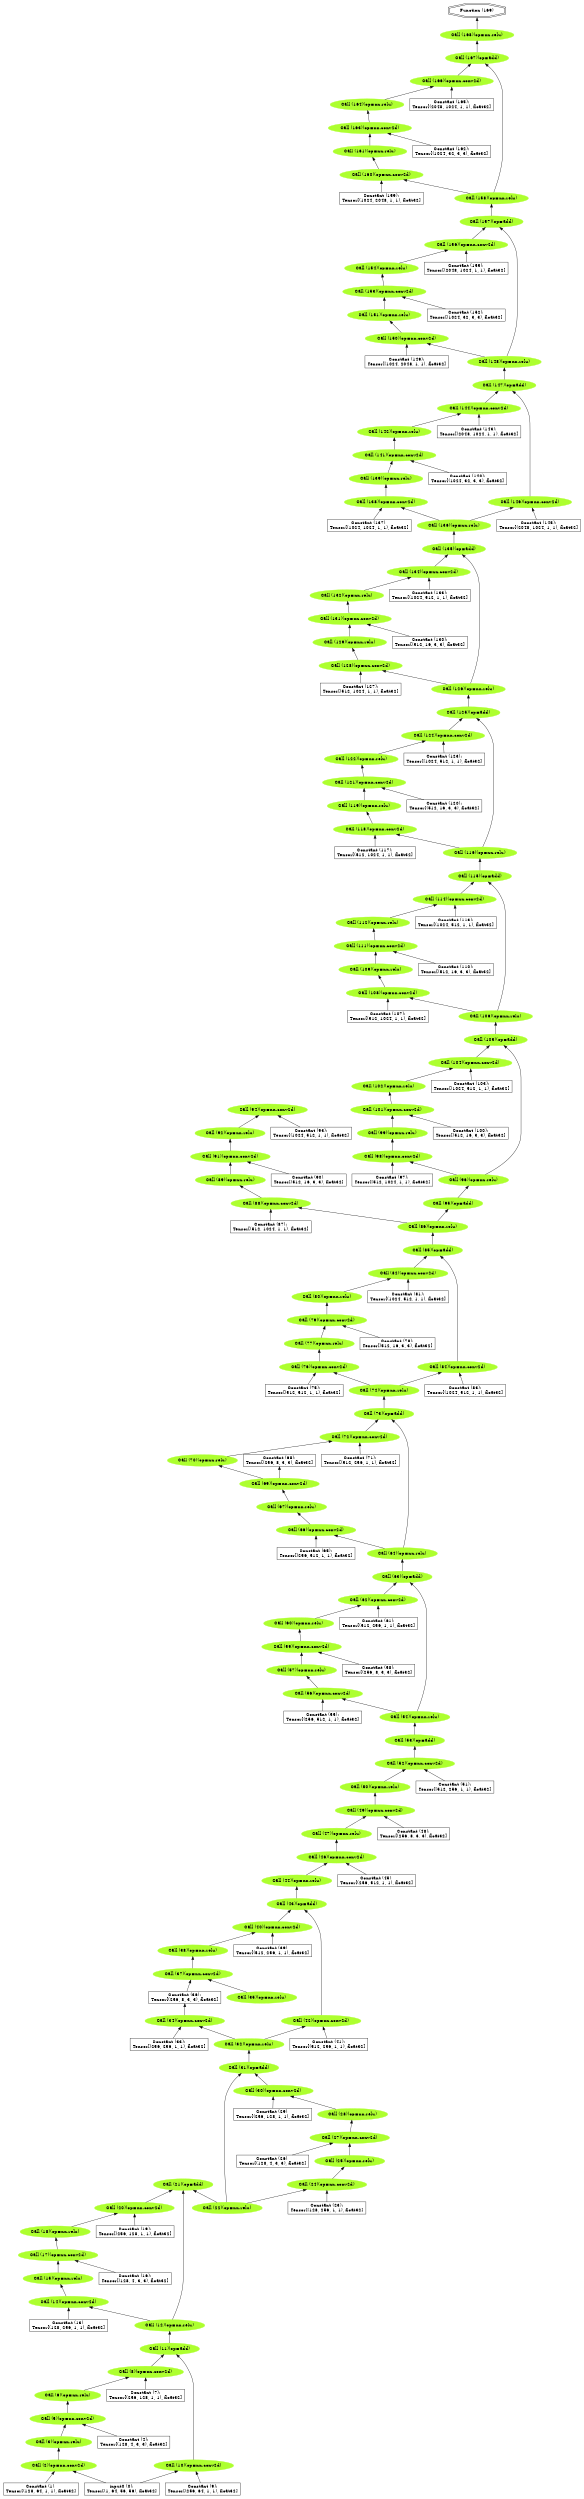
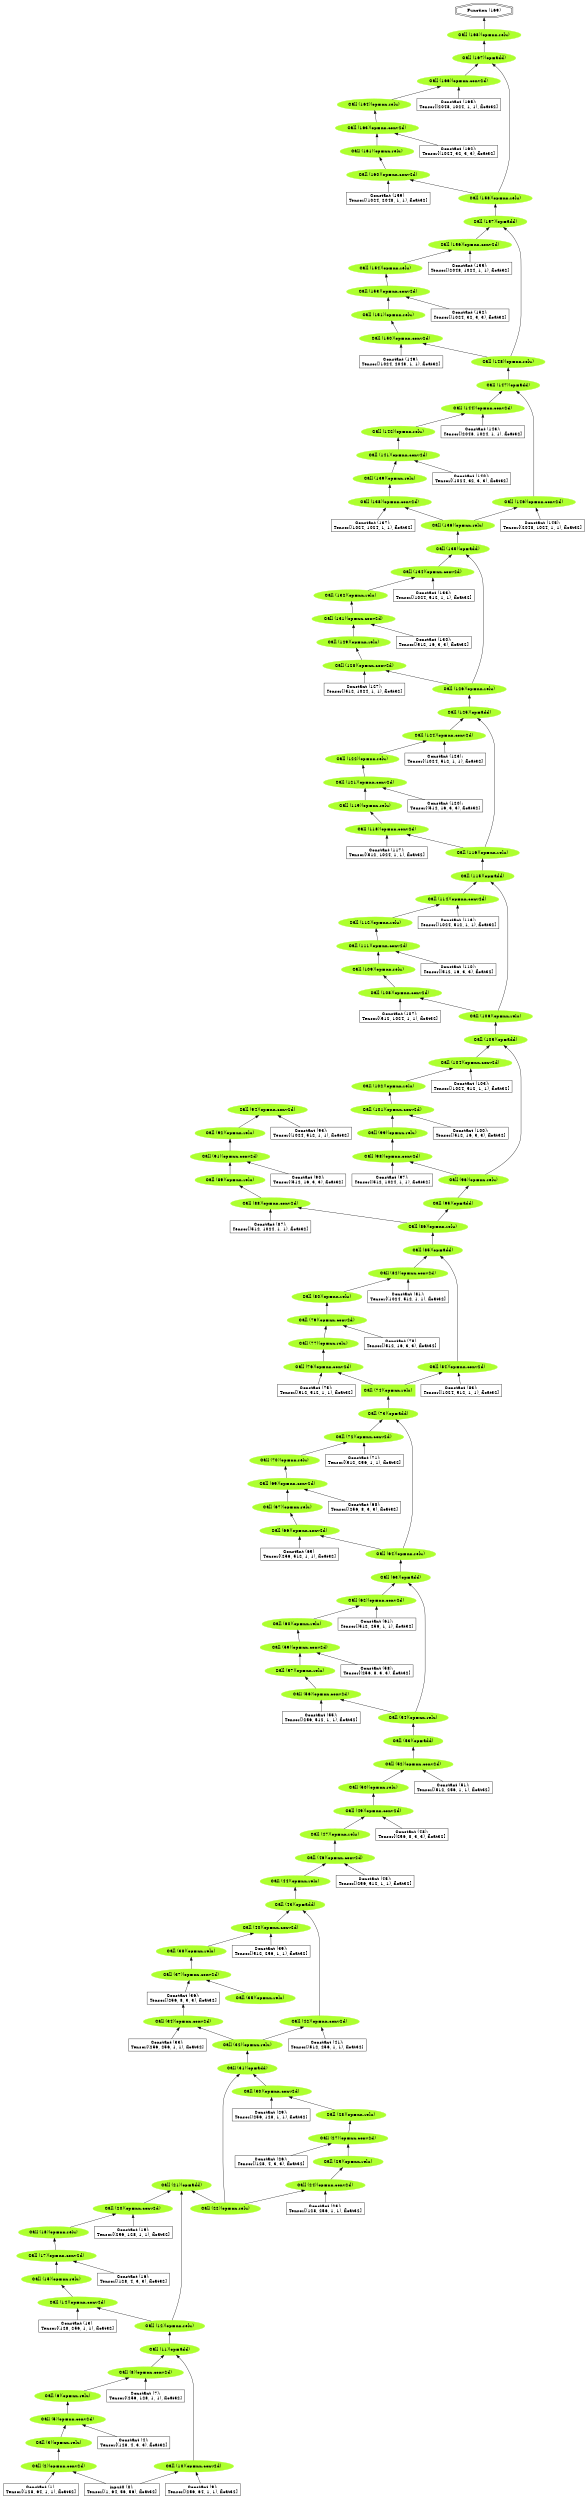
(384, 1390) -> (388, 1390)
(279, 1474) -> (326, 1496)
